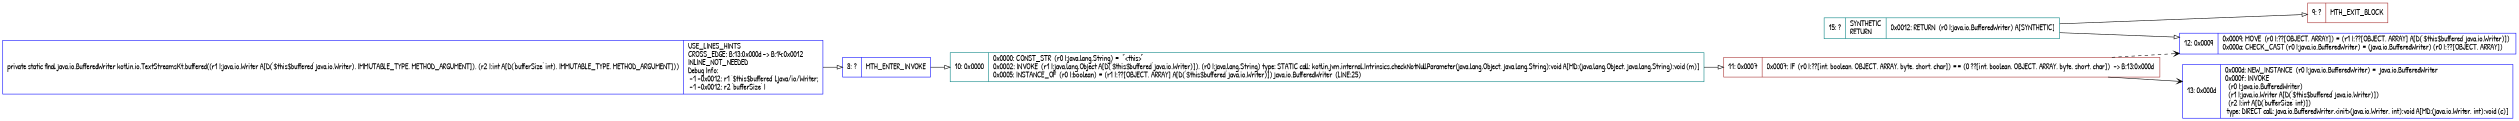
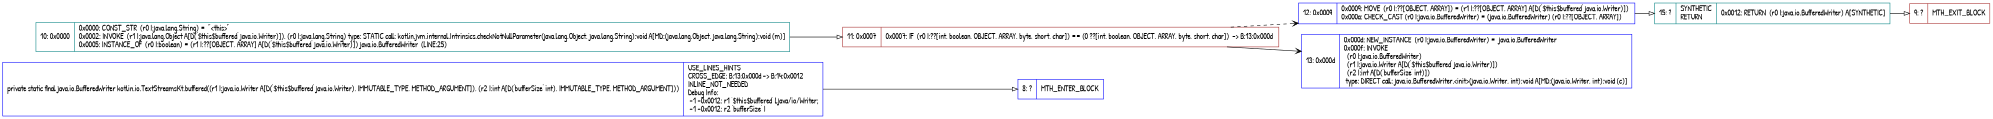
(2117, 35) -> (1642, 13)
(896, 67) -> (1070, 89)
(938, 67) -> none
